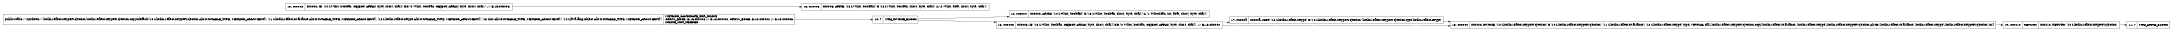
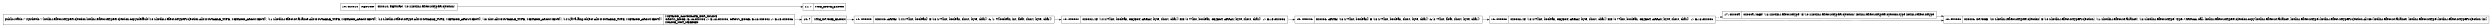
none -> (1057, 20)
(956, 21) -> (1485, 20)
(1998, 25) -> none
